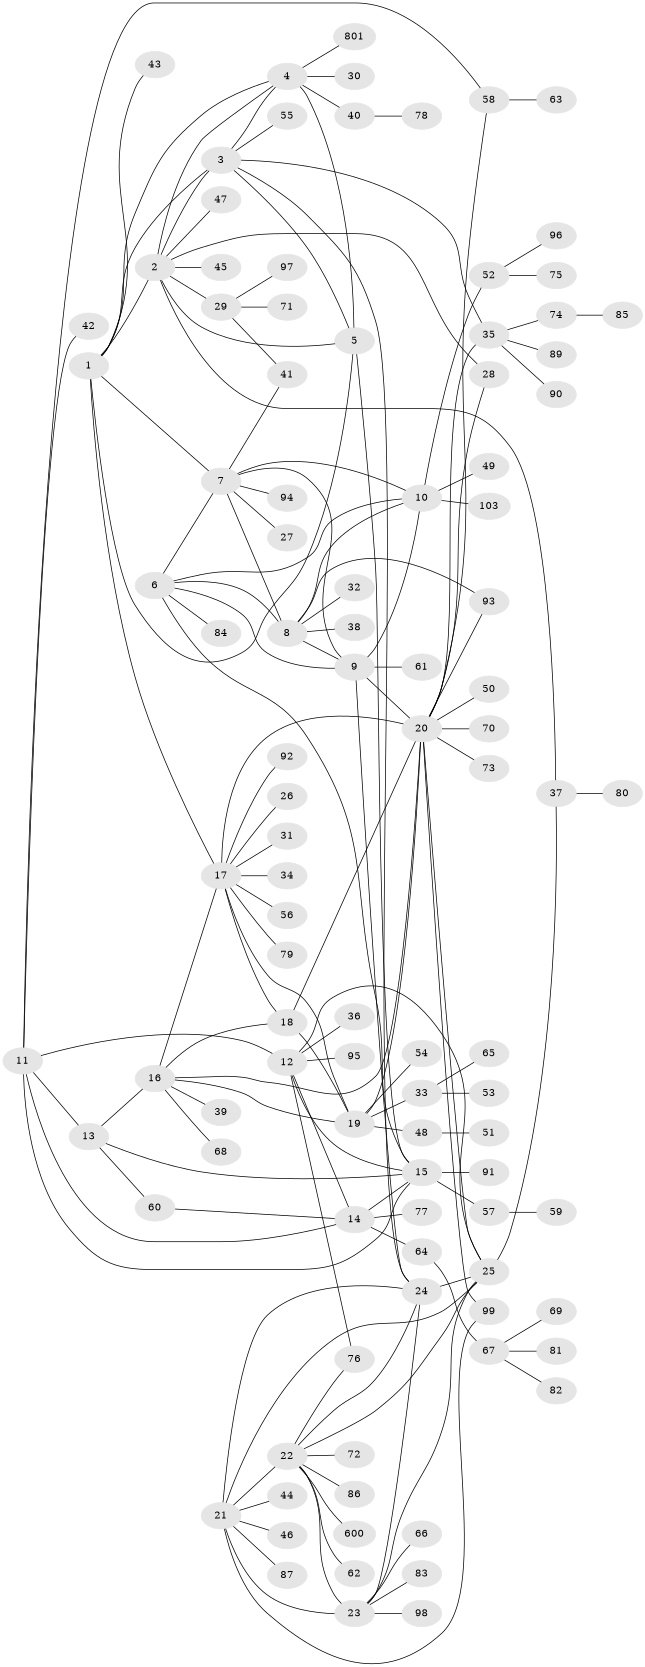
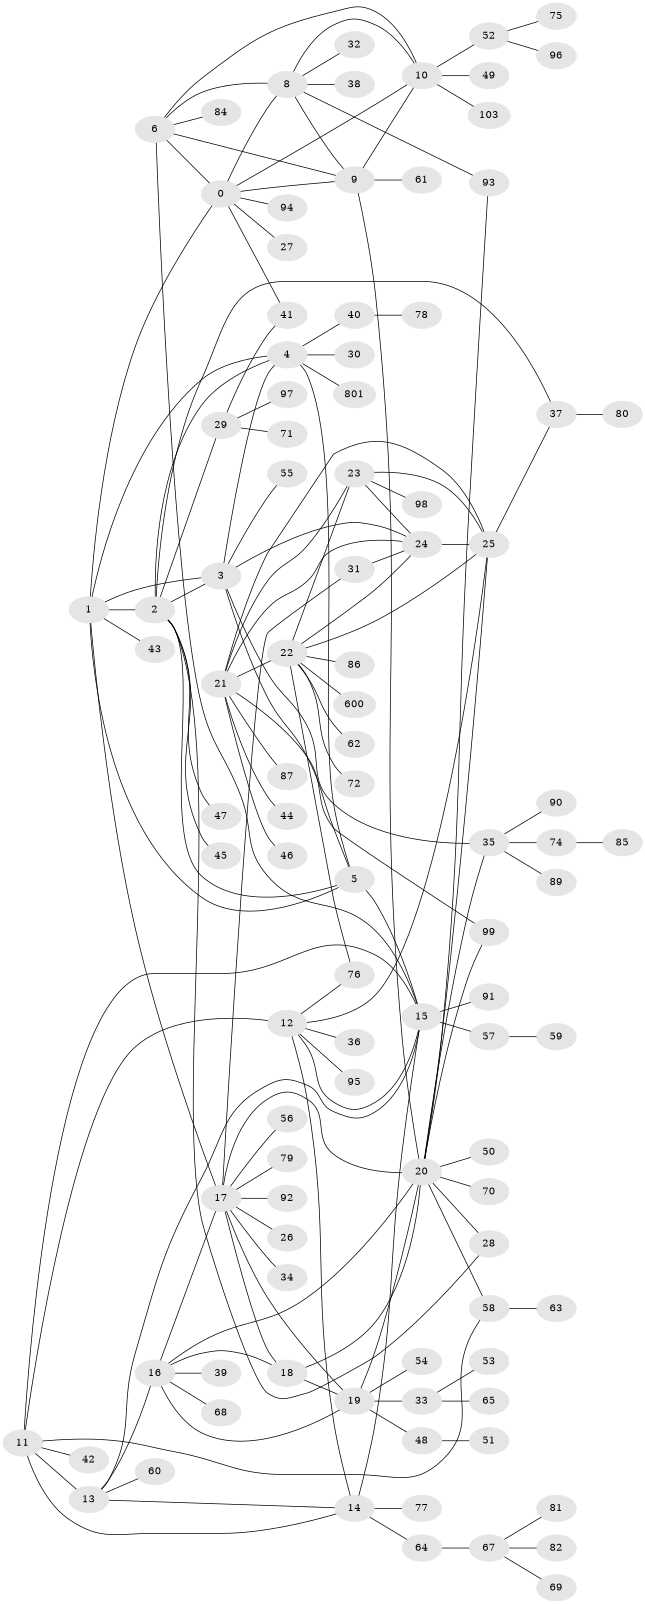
(221, 481) -> (221, 194)
(489, 769) -> none
(373, 952) -> (386, 558)
(255, 1214) -> (222, 1504)
(422, 1534) -> none
(422, 1574) -> none
